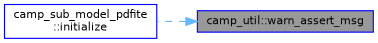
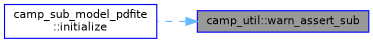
(285, 21) -> (283, 21)
